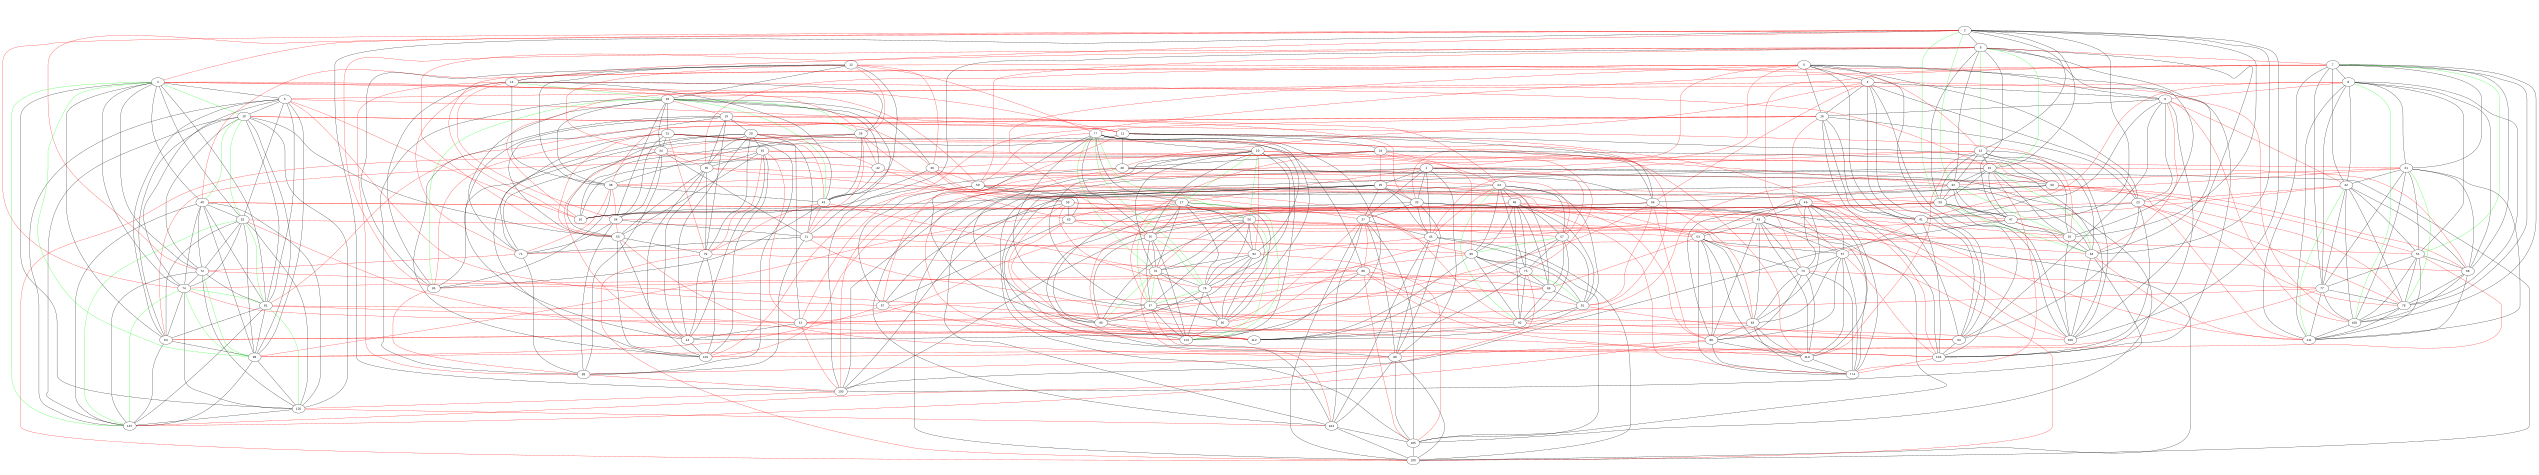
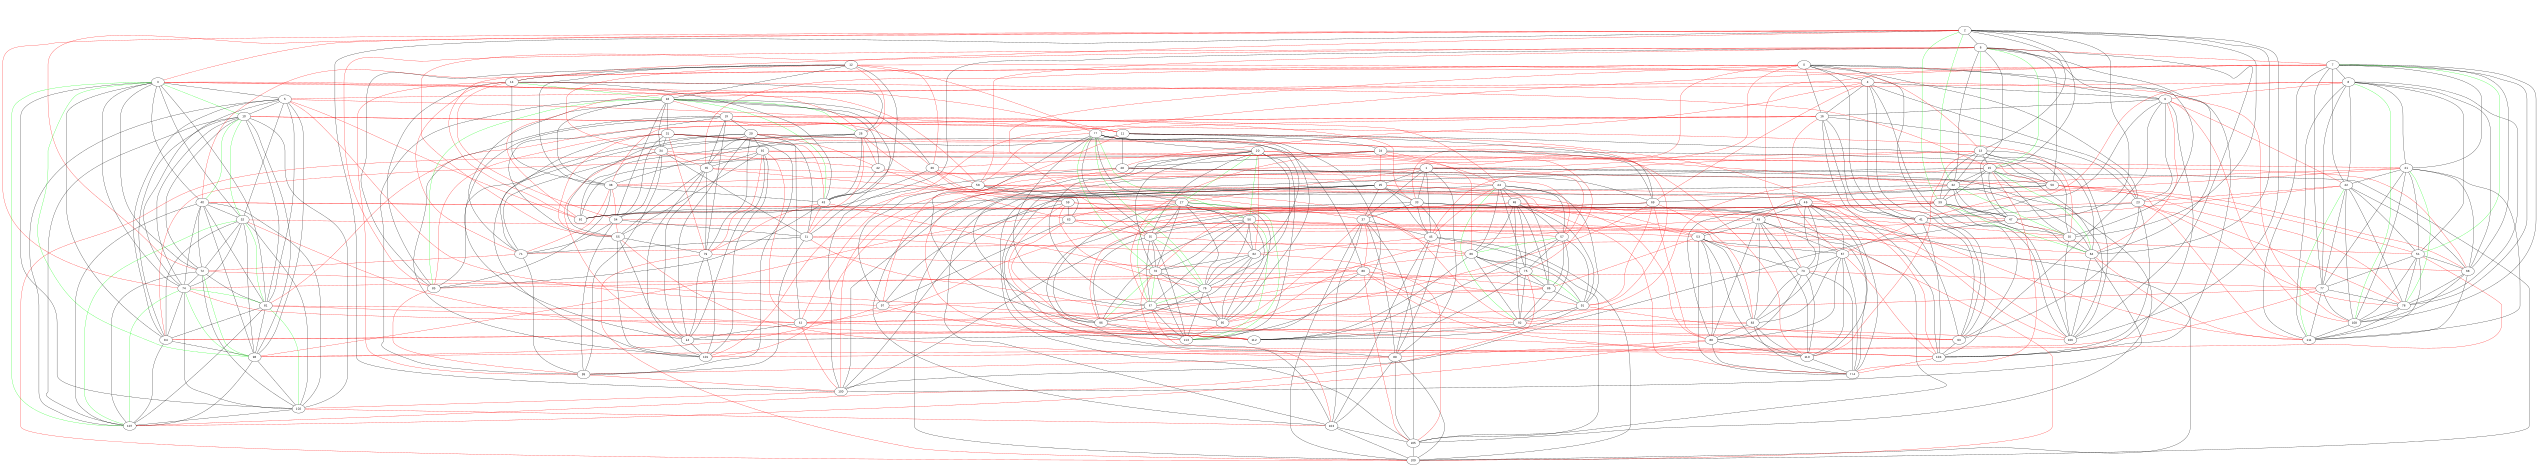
(1933, 118) -> (2056, 89)
(761, 138) -> (761, 138)
(422, 201) -> (162, 186)
